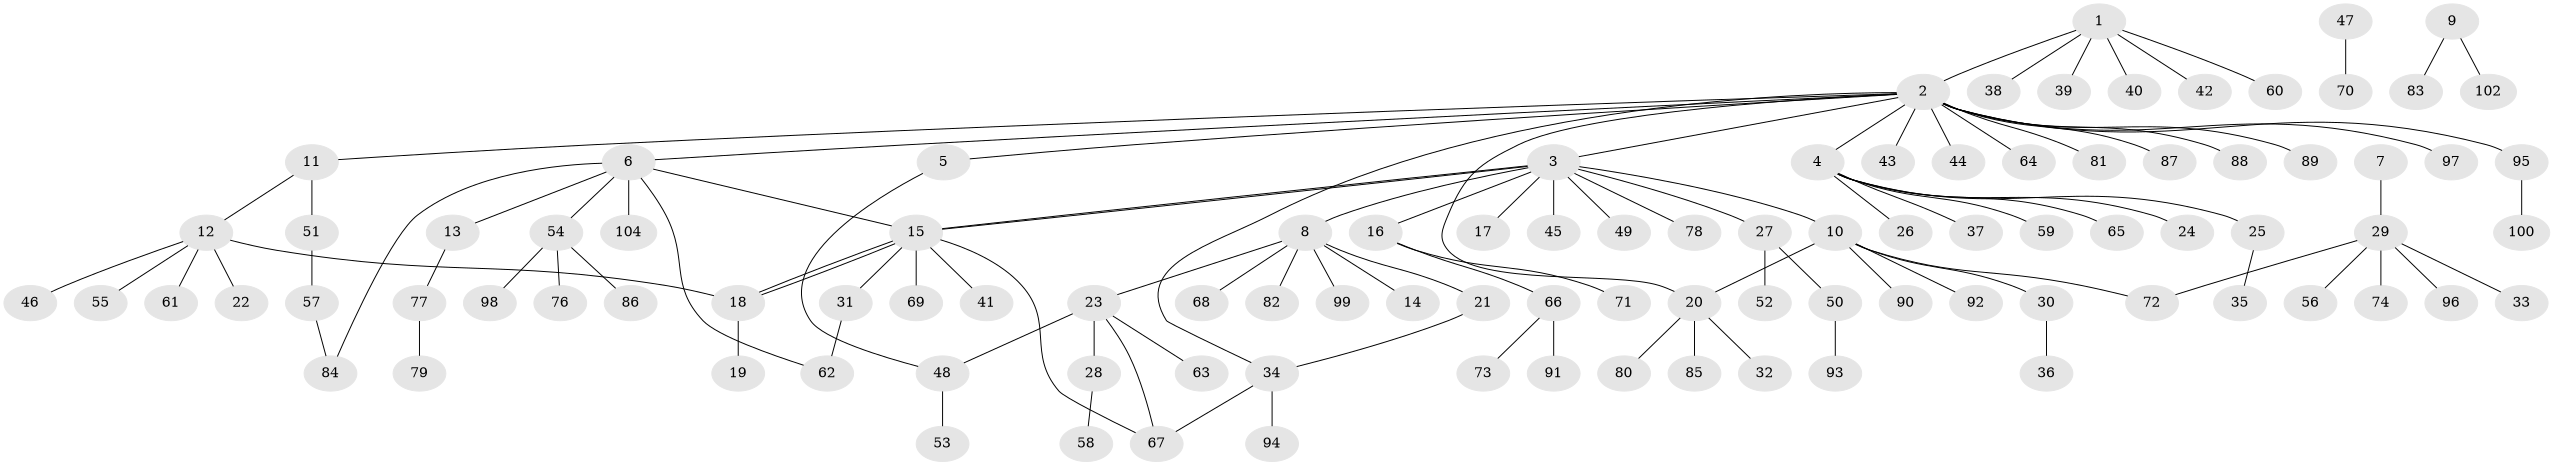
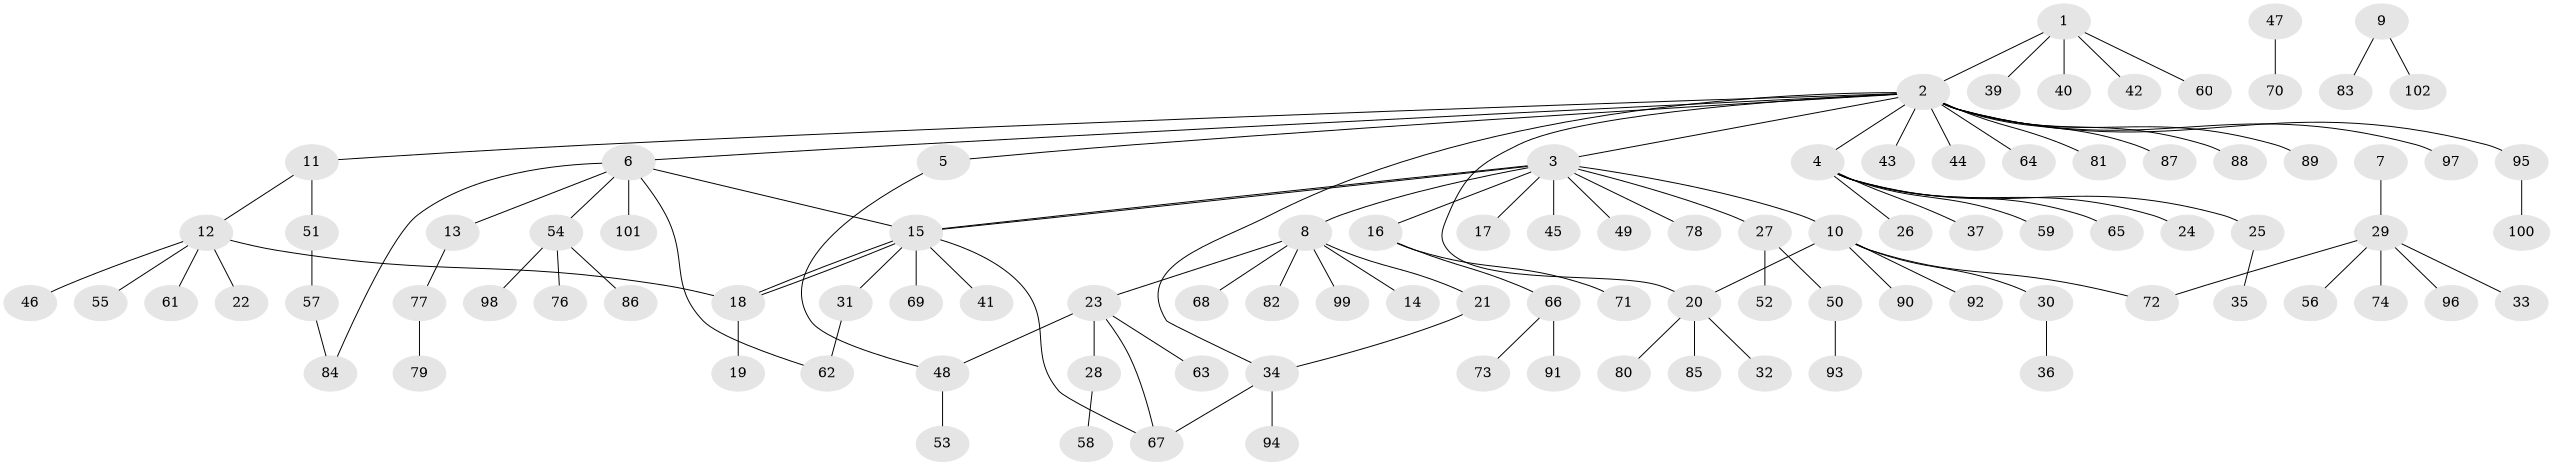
(1994, 92) -> none
(629, 233) -> (629, 233)
